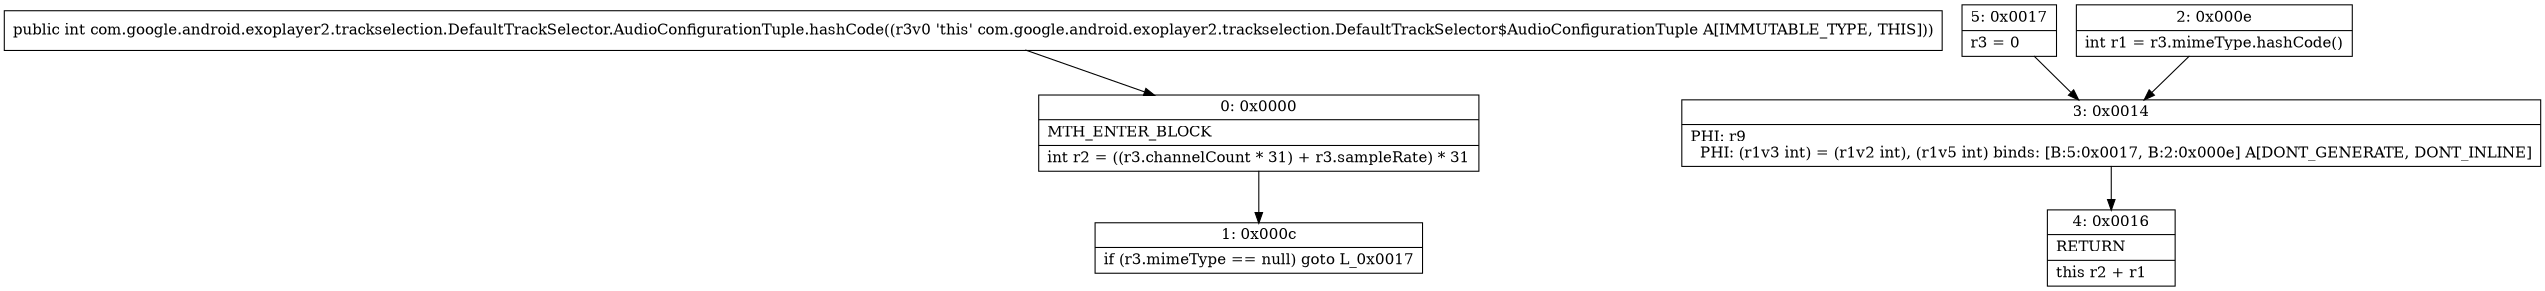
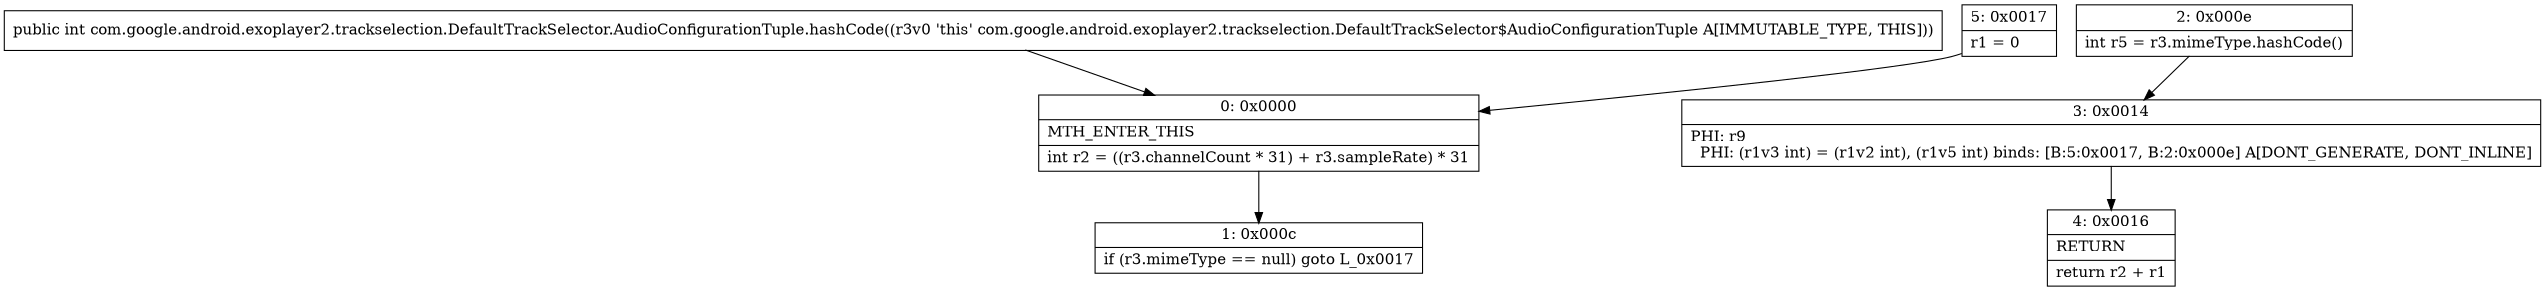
(1995, 43) -> (1995, 43)
(2214, 43) -> (2214, 43)
(2052, 74) -> (1727, 86)
(1130, 132) -> (1121, 132)
(2102, 273) -> (2111, 273)
